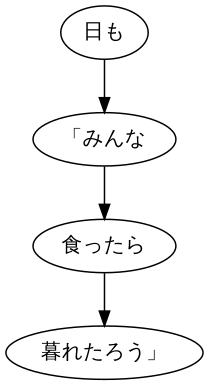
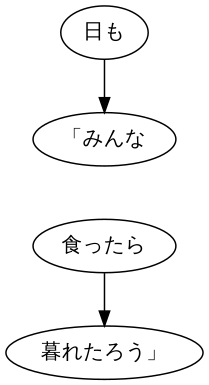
(104, 185) -> none
